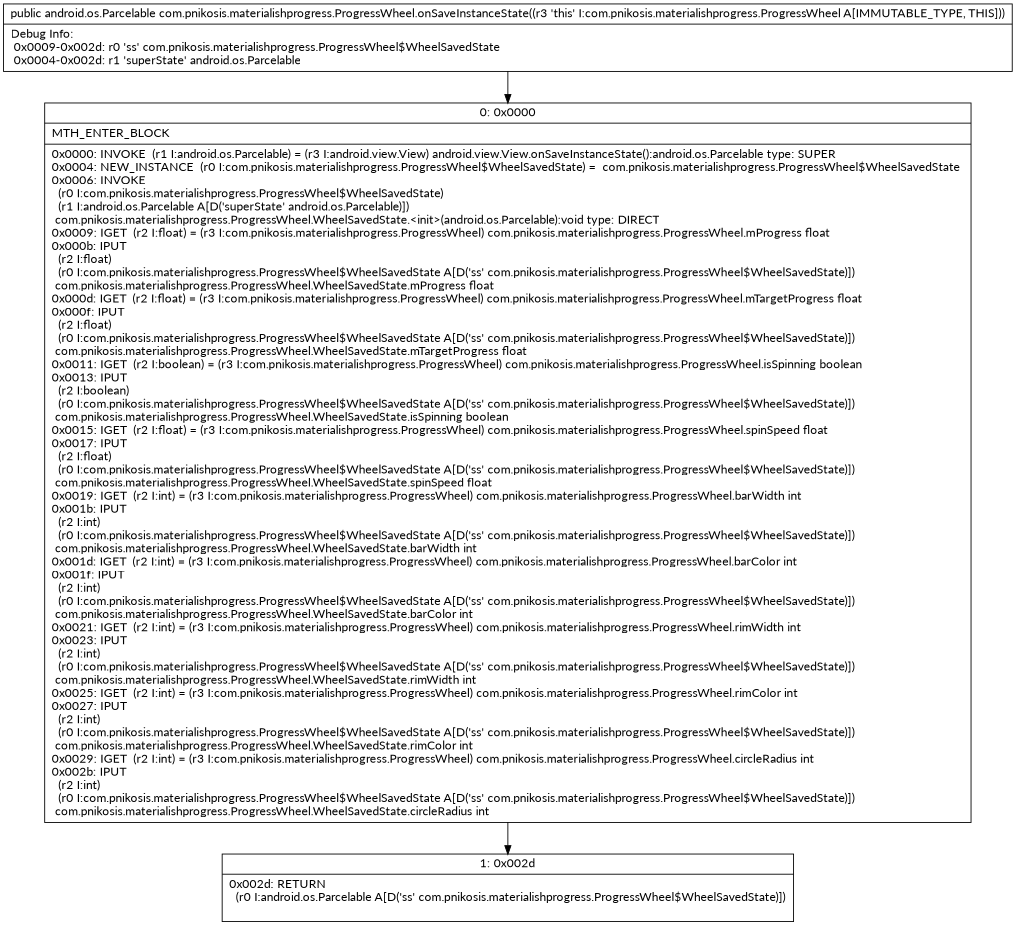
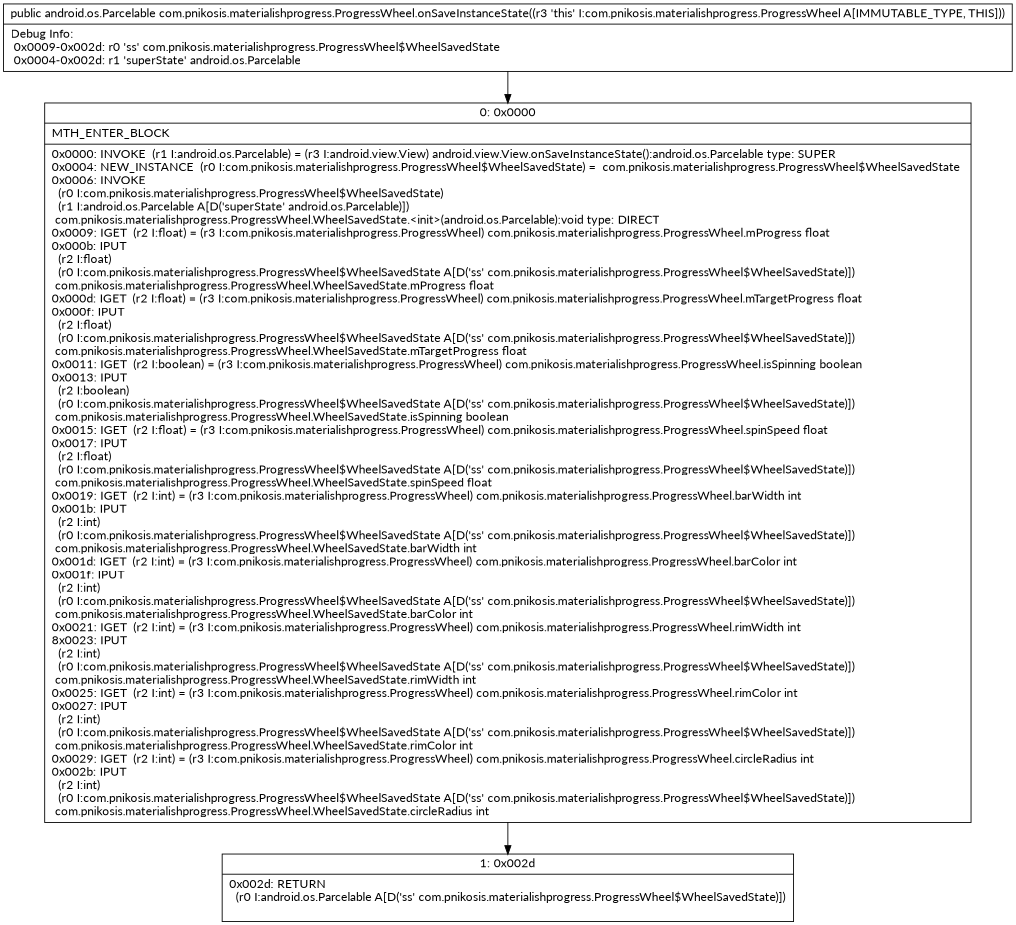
(93, 641) -> (93, 641)
